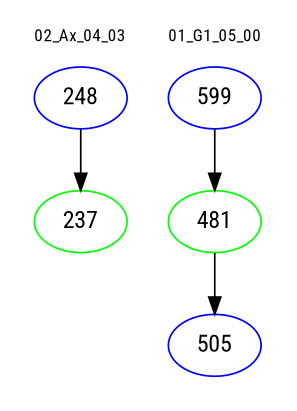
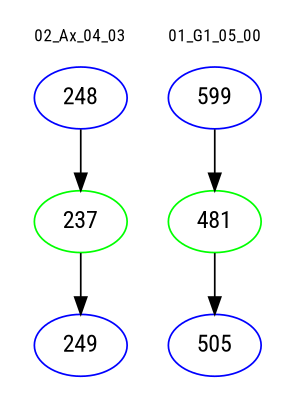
none -> (81, 345)
